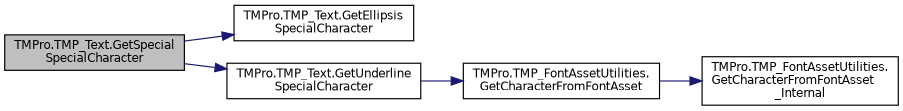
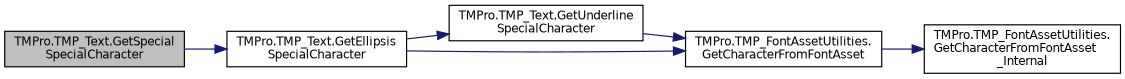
none -> (540, 52)
(200, 66) -> (422, 37)
